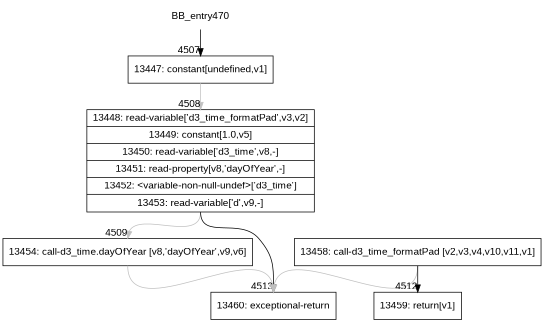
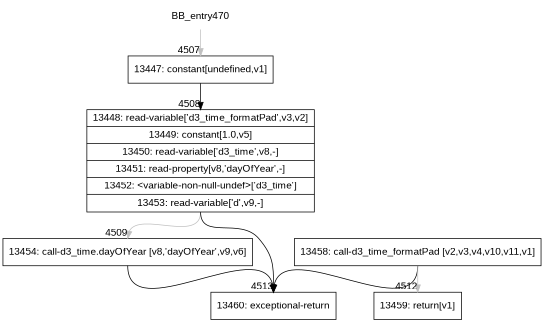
(201, 39) -> (201, 39)
(201, 93) -> (201, 93)
(197, 280) -> (197, 280)
(349, 280) -> (349, 280)
(418, 280) -> (418, 280)
